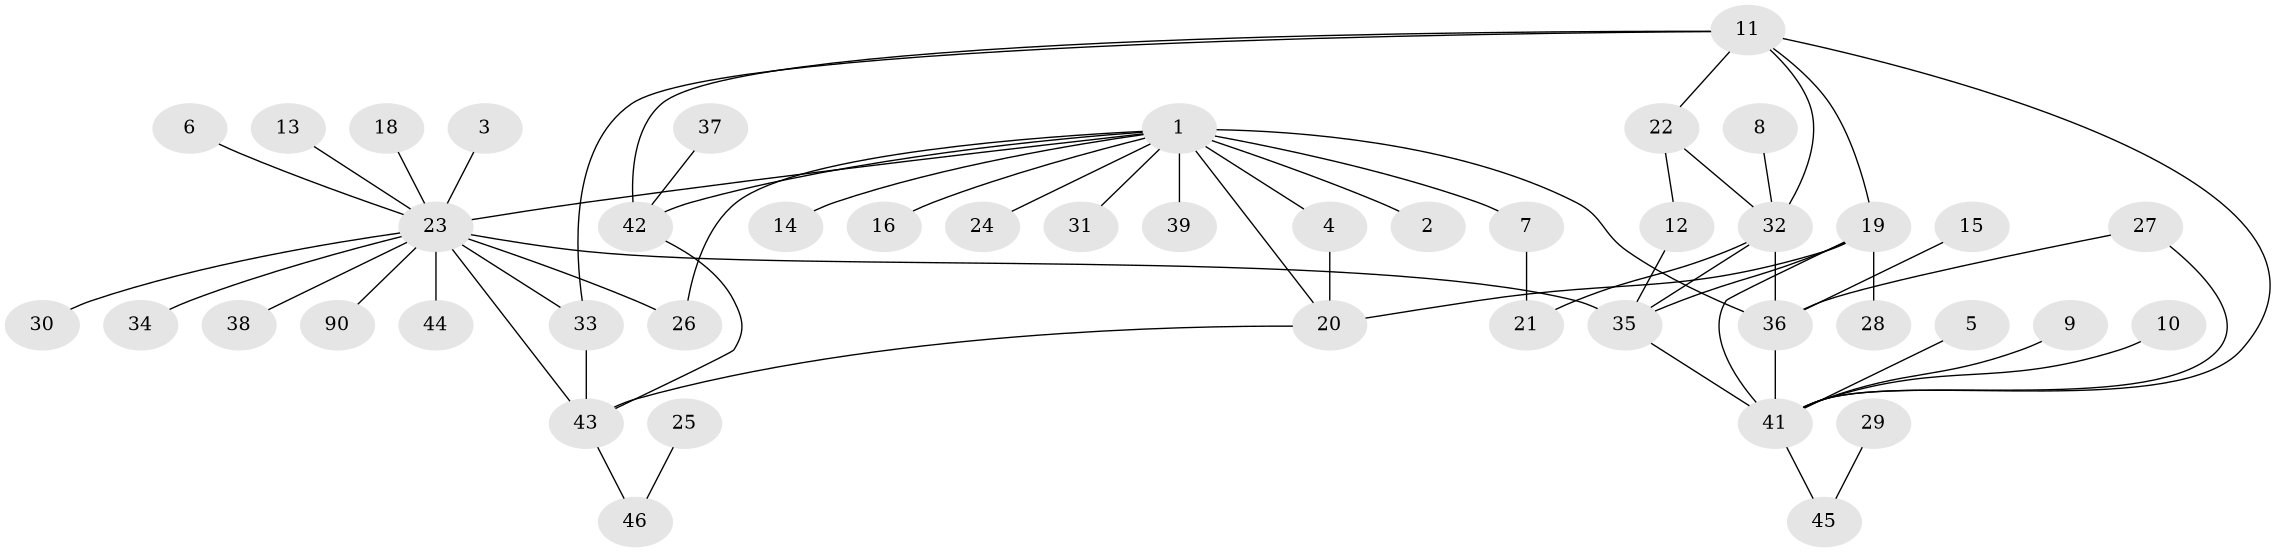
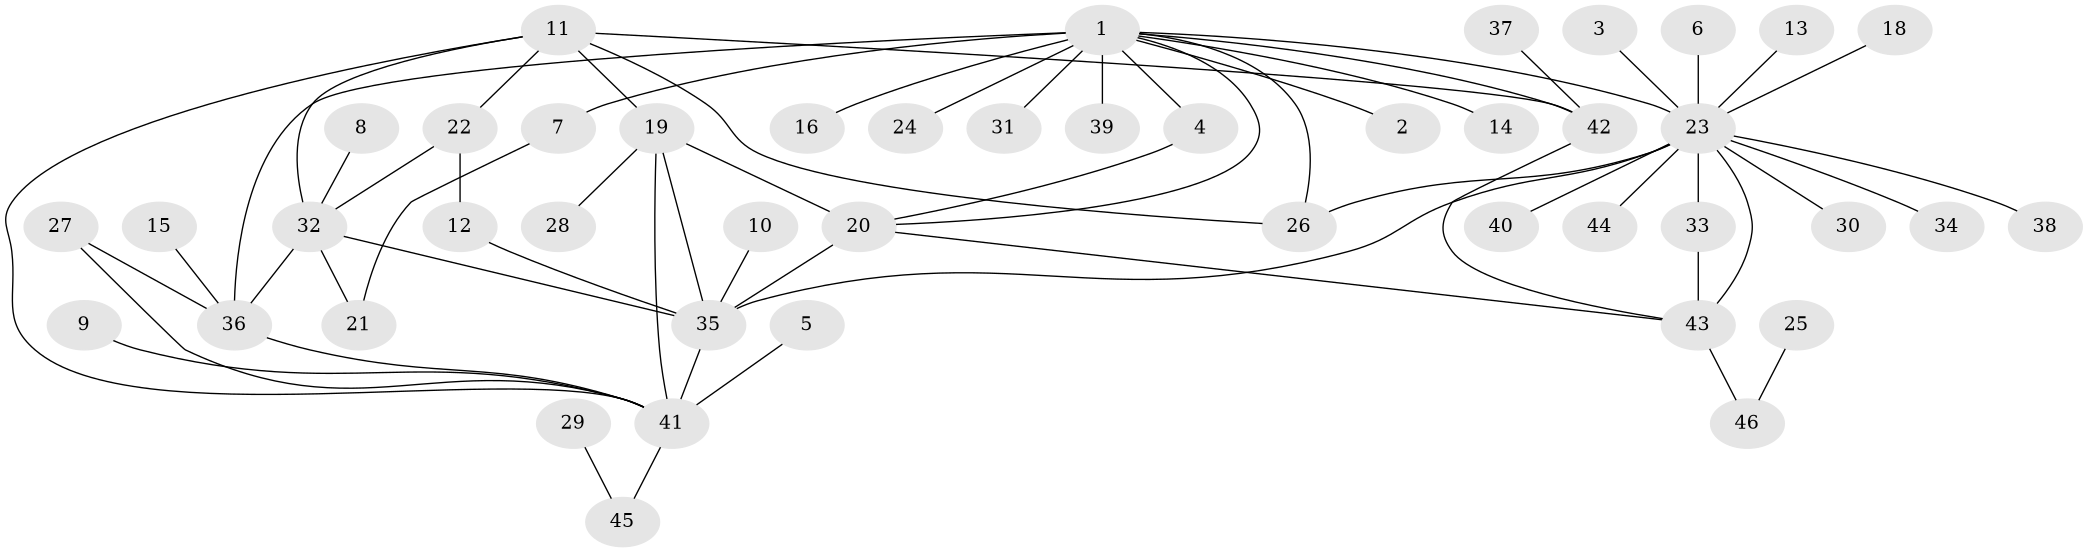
(1062, 49) -> (907, 189)
none -> (784, 276)
(338, 325) -> (1501, 227)
(1972, 374) -> (735, 276)
